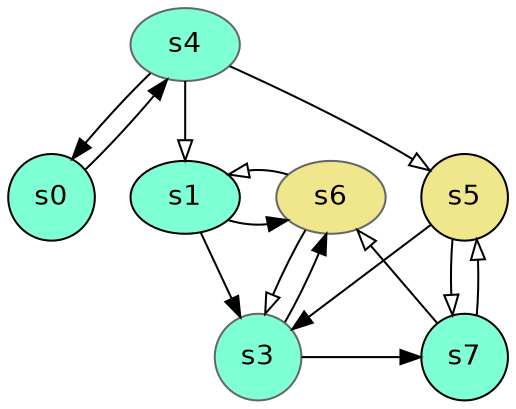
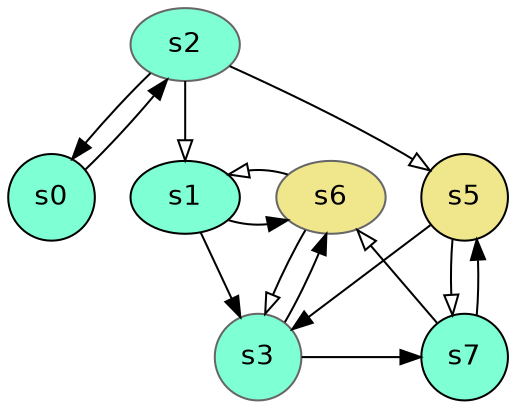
(185, 45) -> (185, 45)
(478, 288) -> (478, 288)
